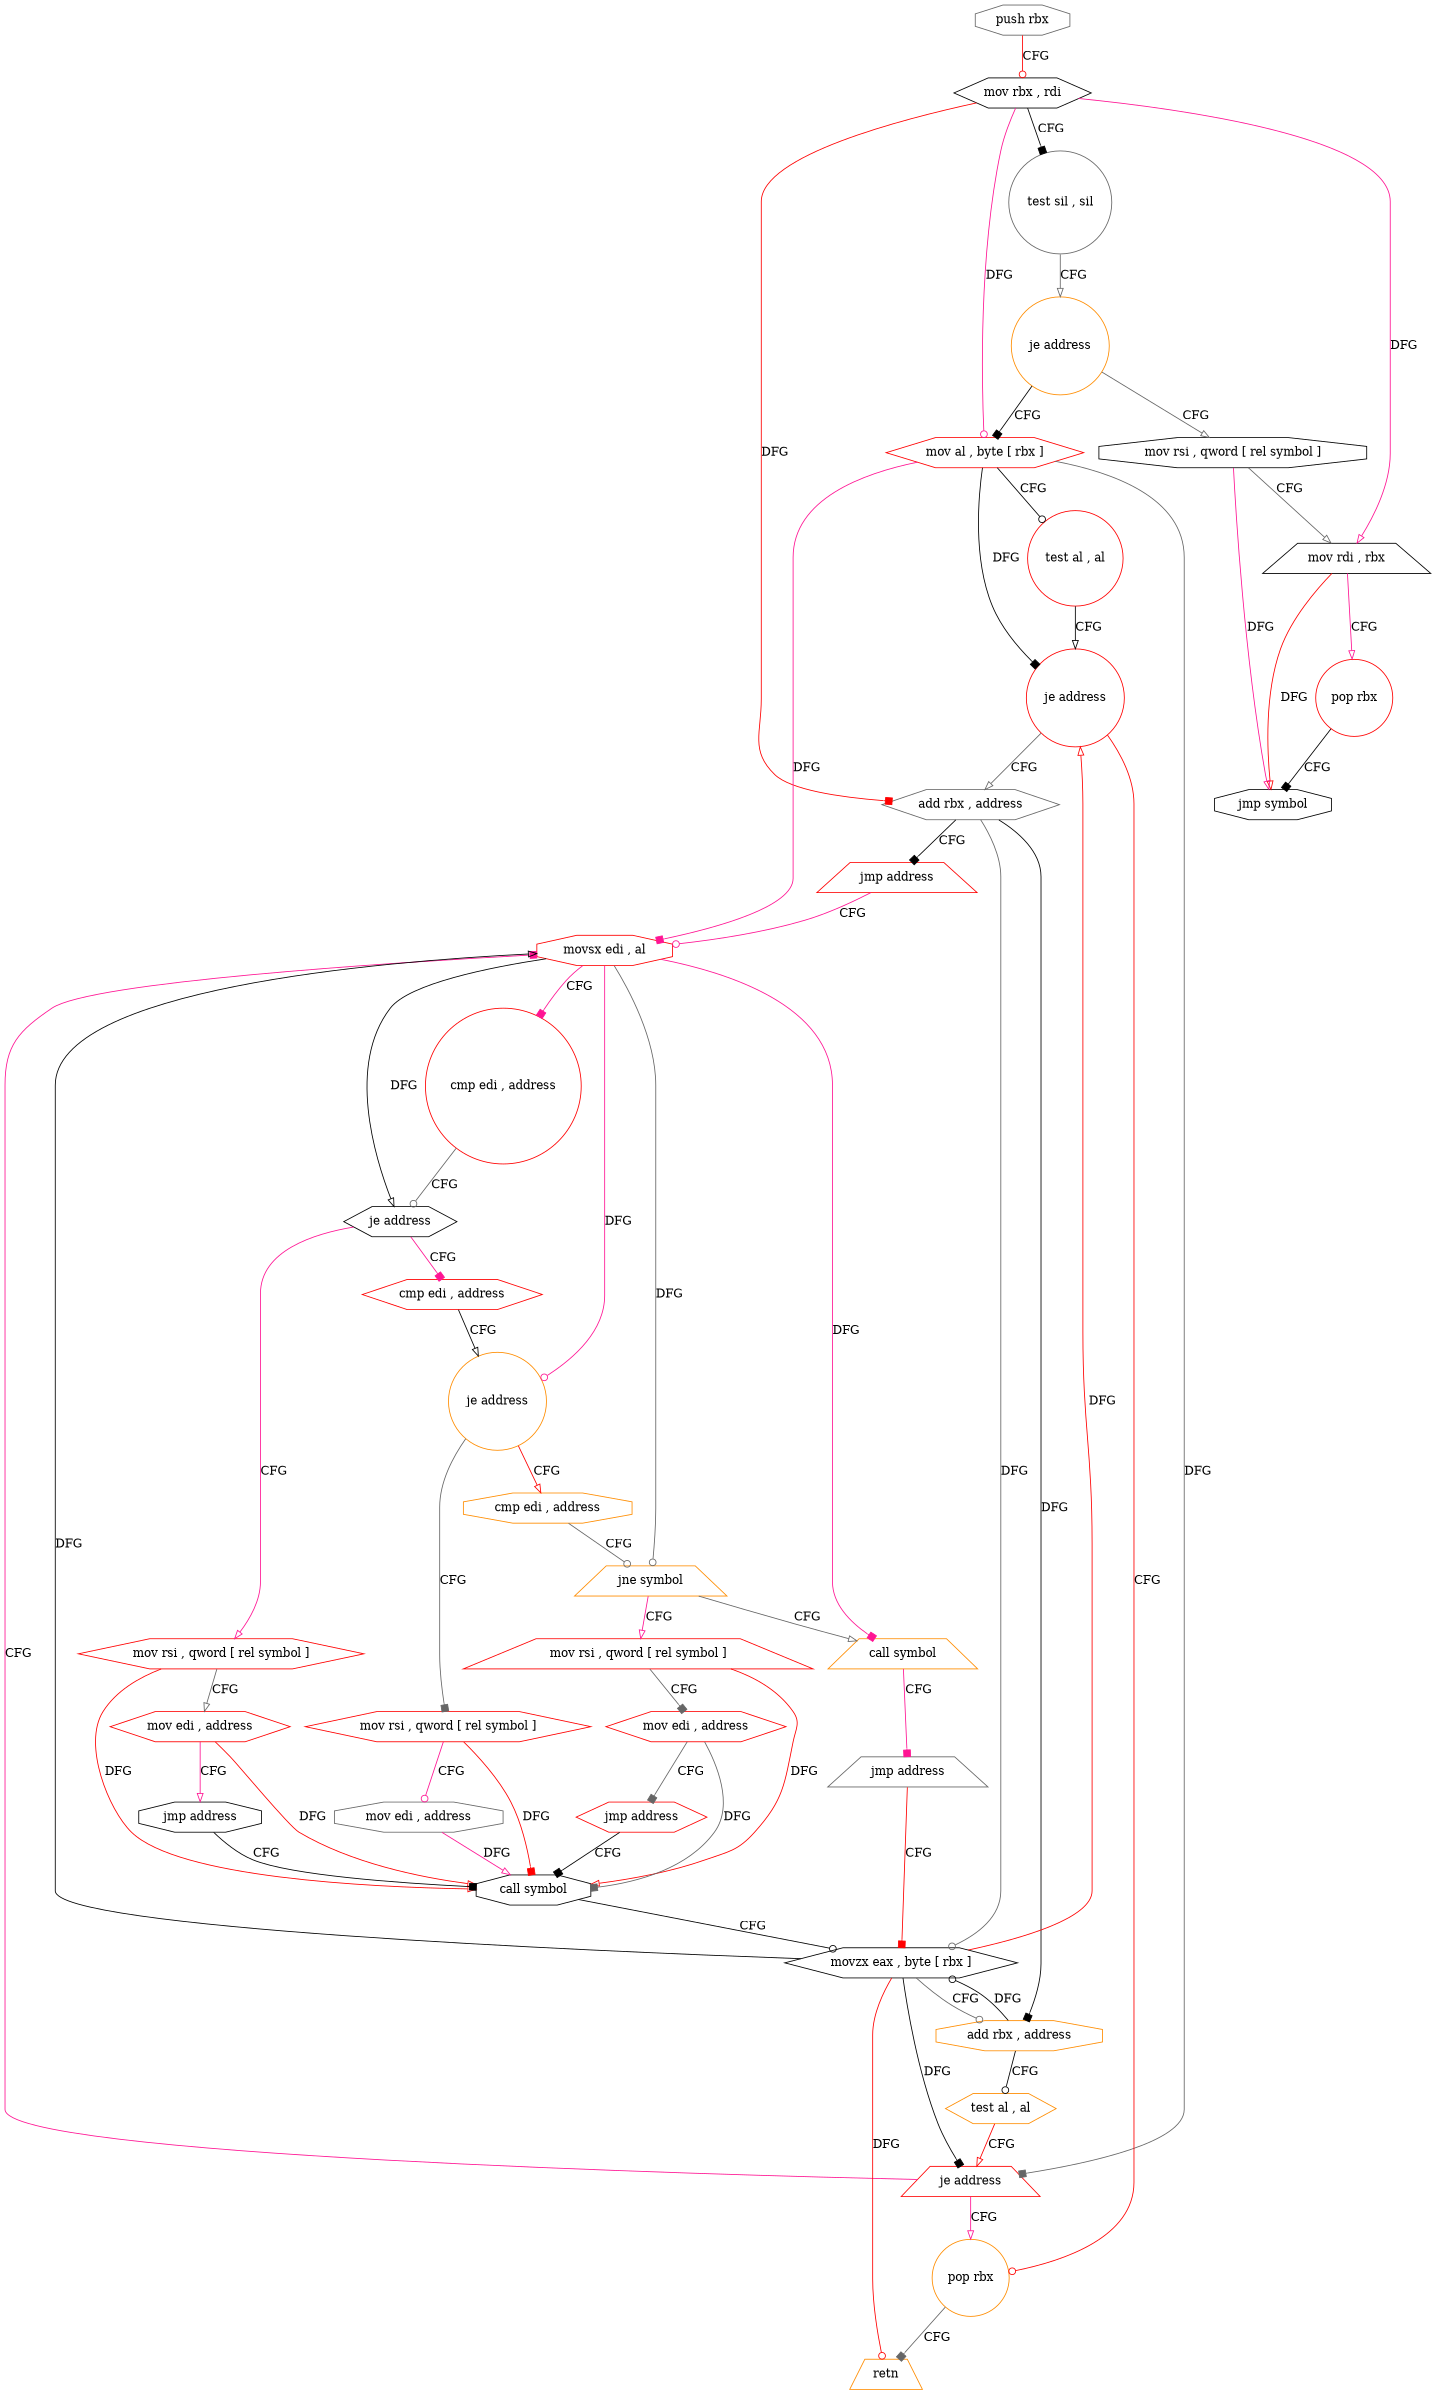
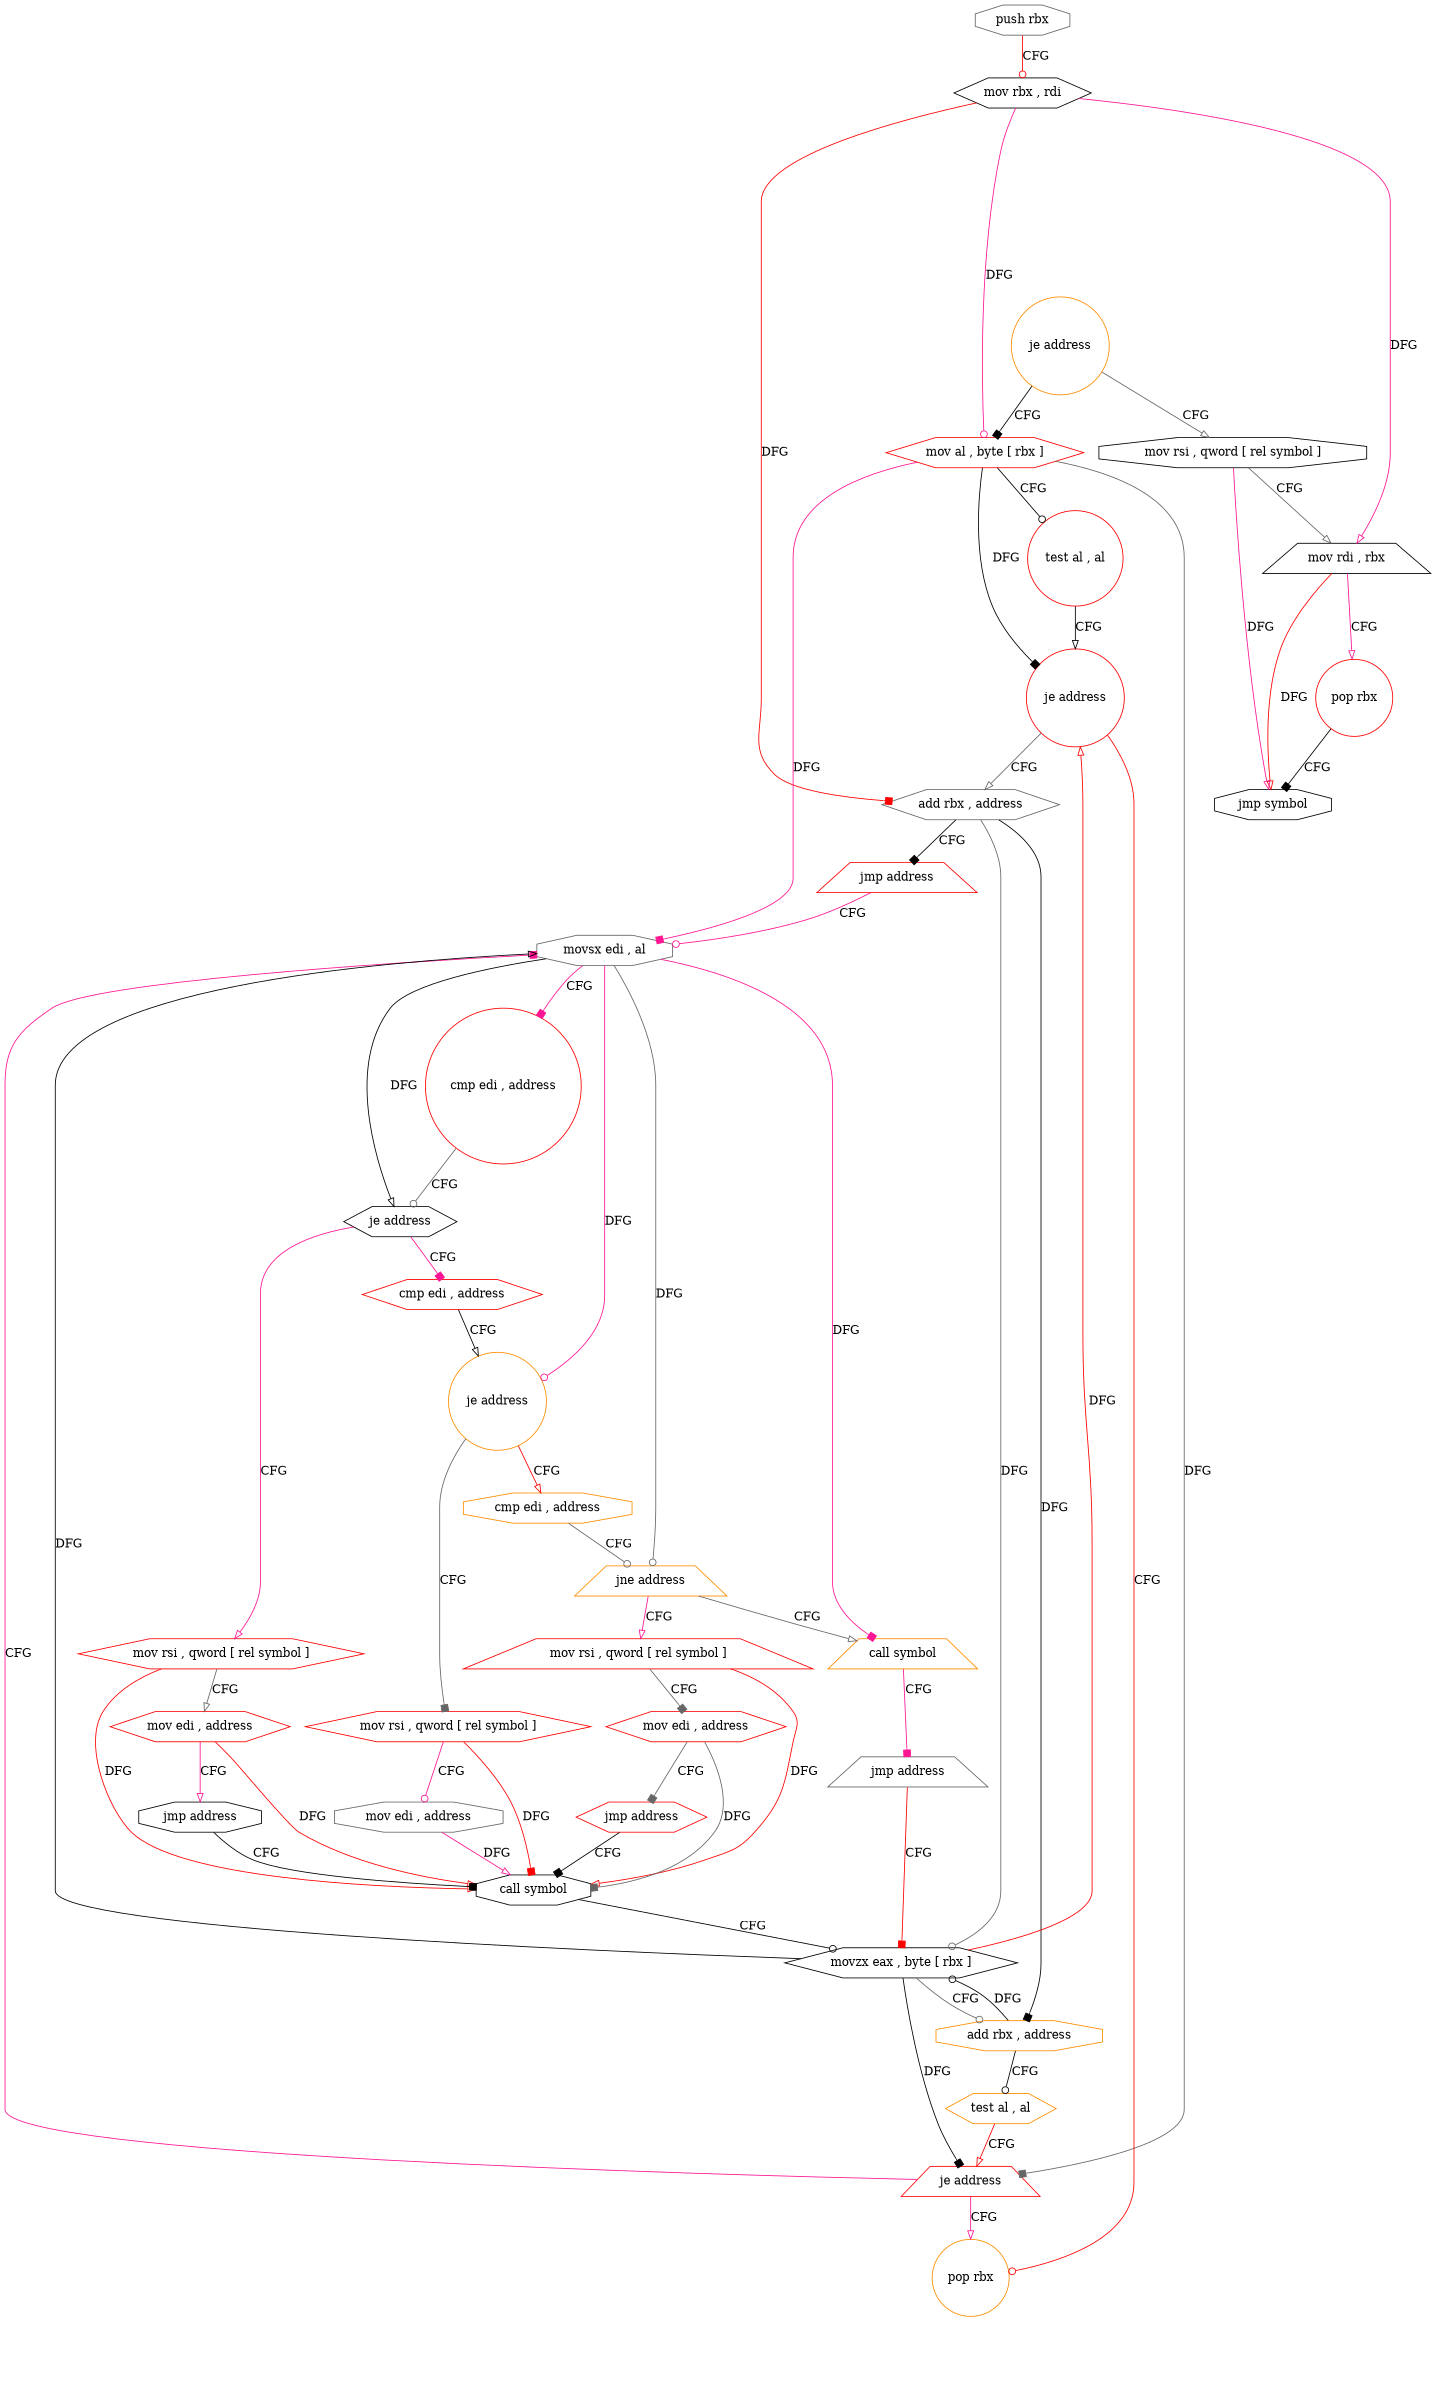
(1060, 202) -> none
(605, 950) -> (605, 950)
(651, 1581) -> (651, 1581)
(886, 2374) -> none
